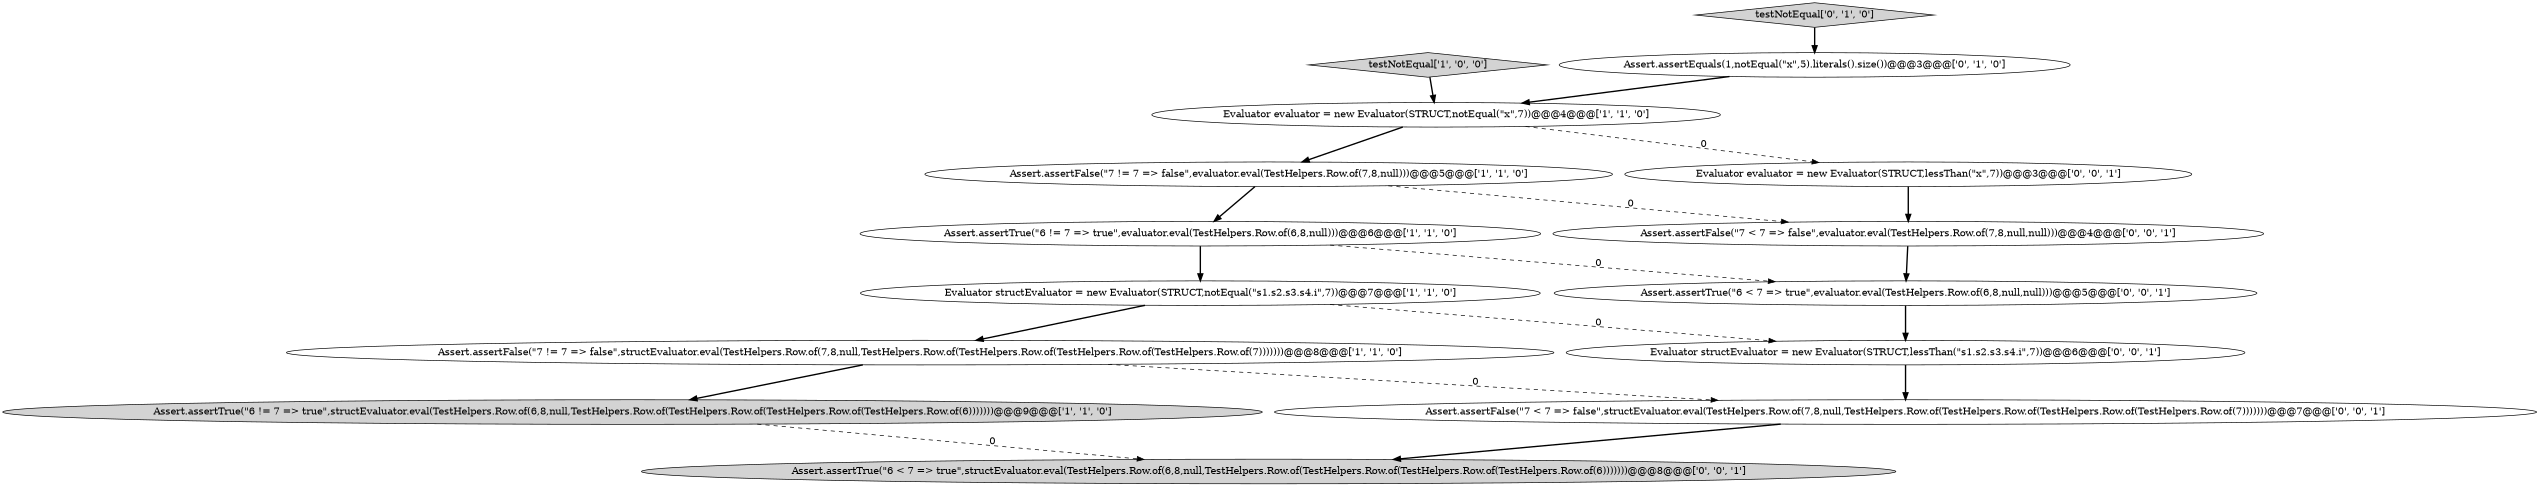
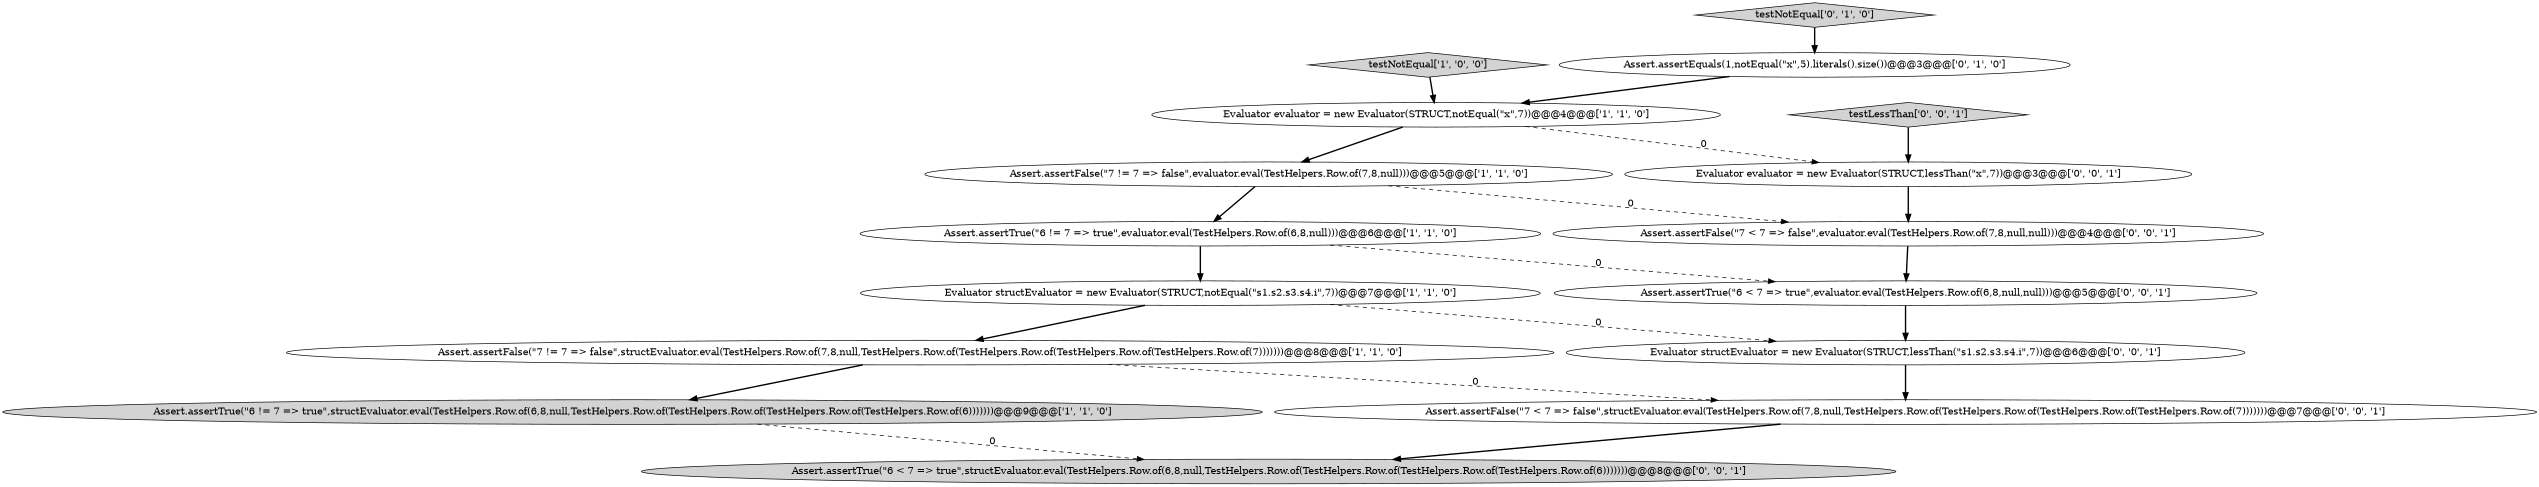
none -> (1908, 115)
